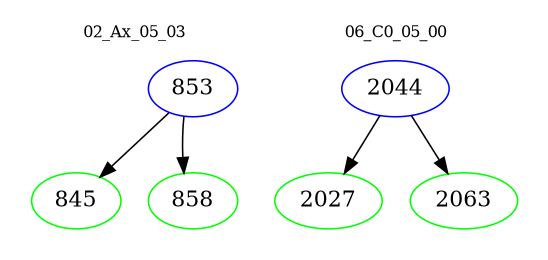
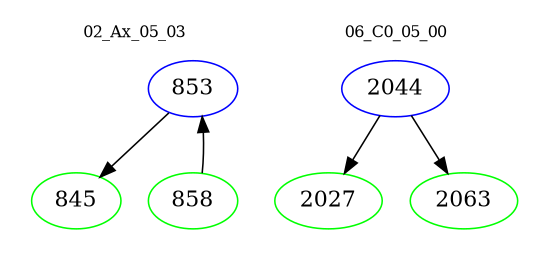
(183, 137) -> (203, 153)
